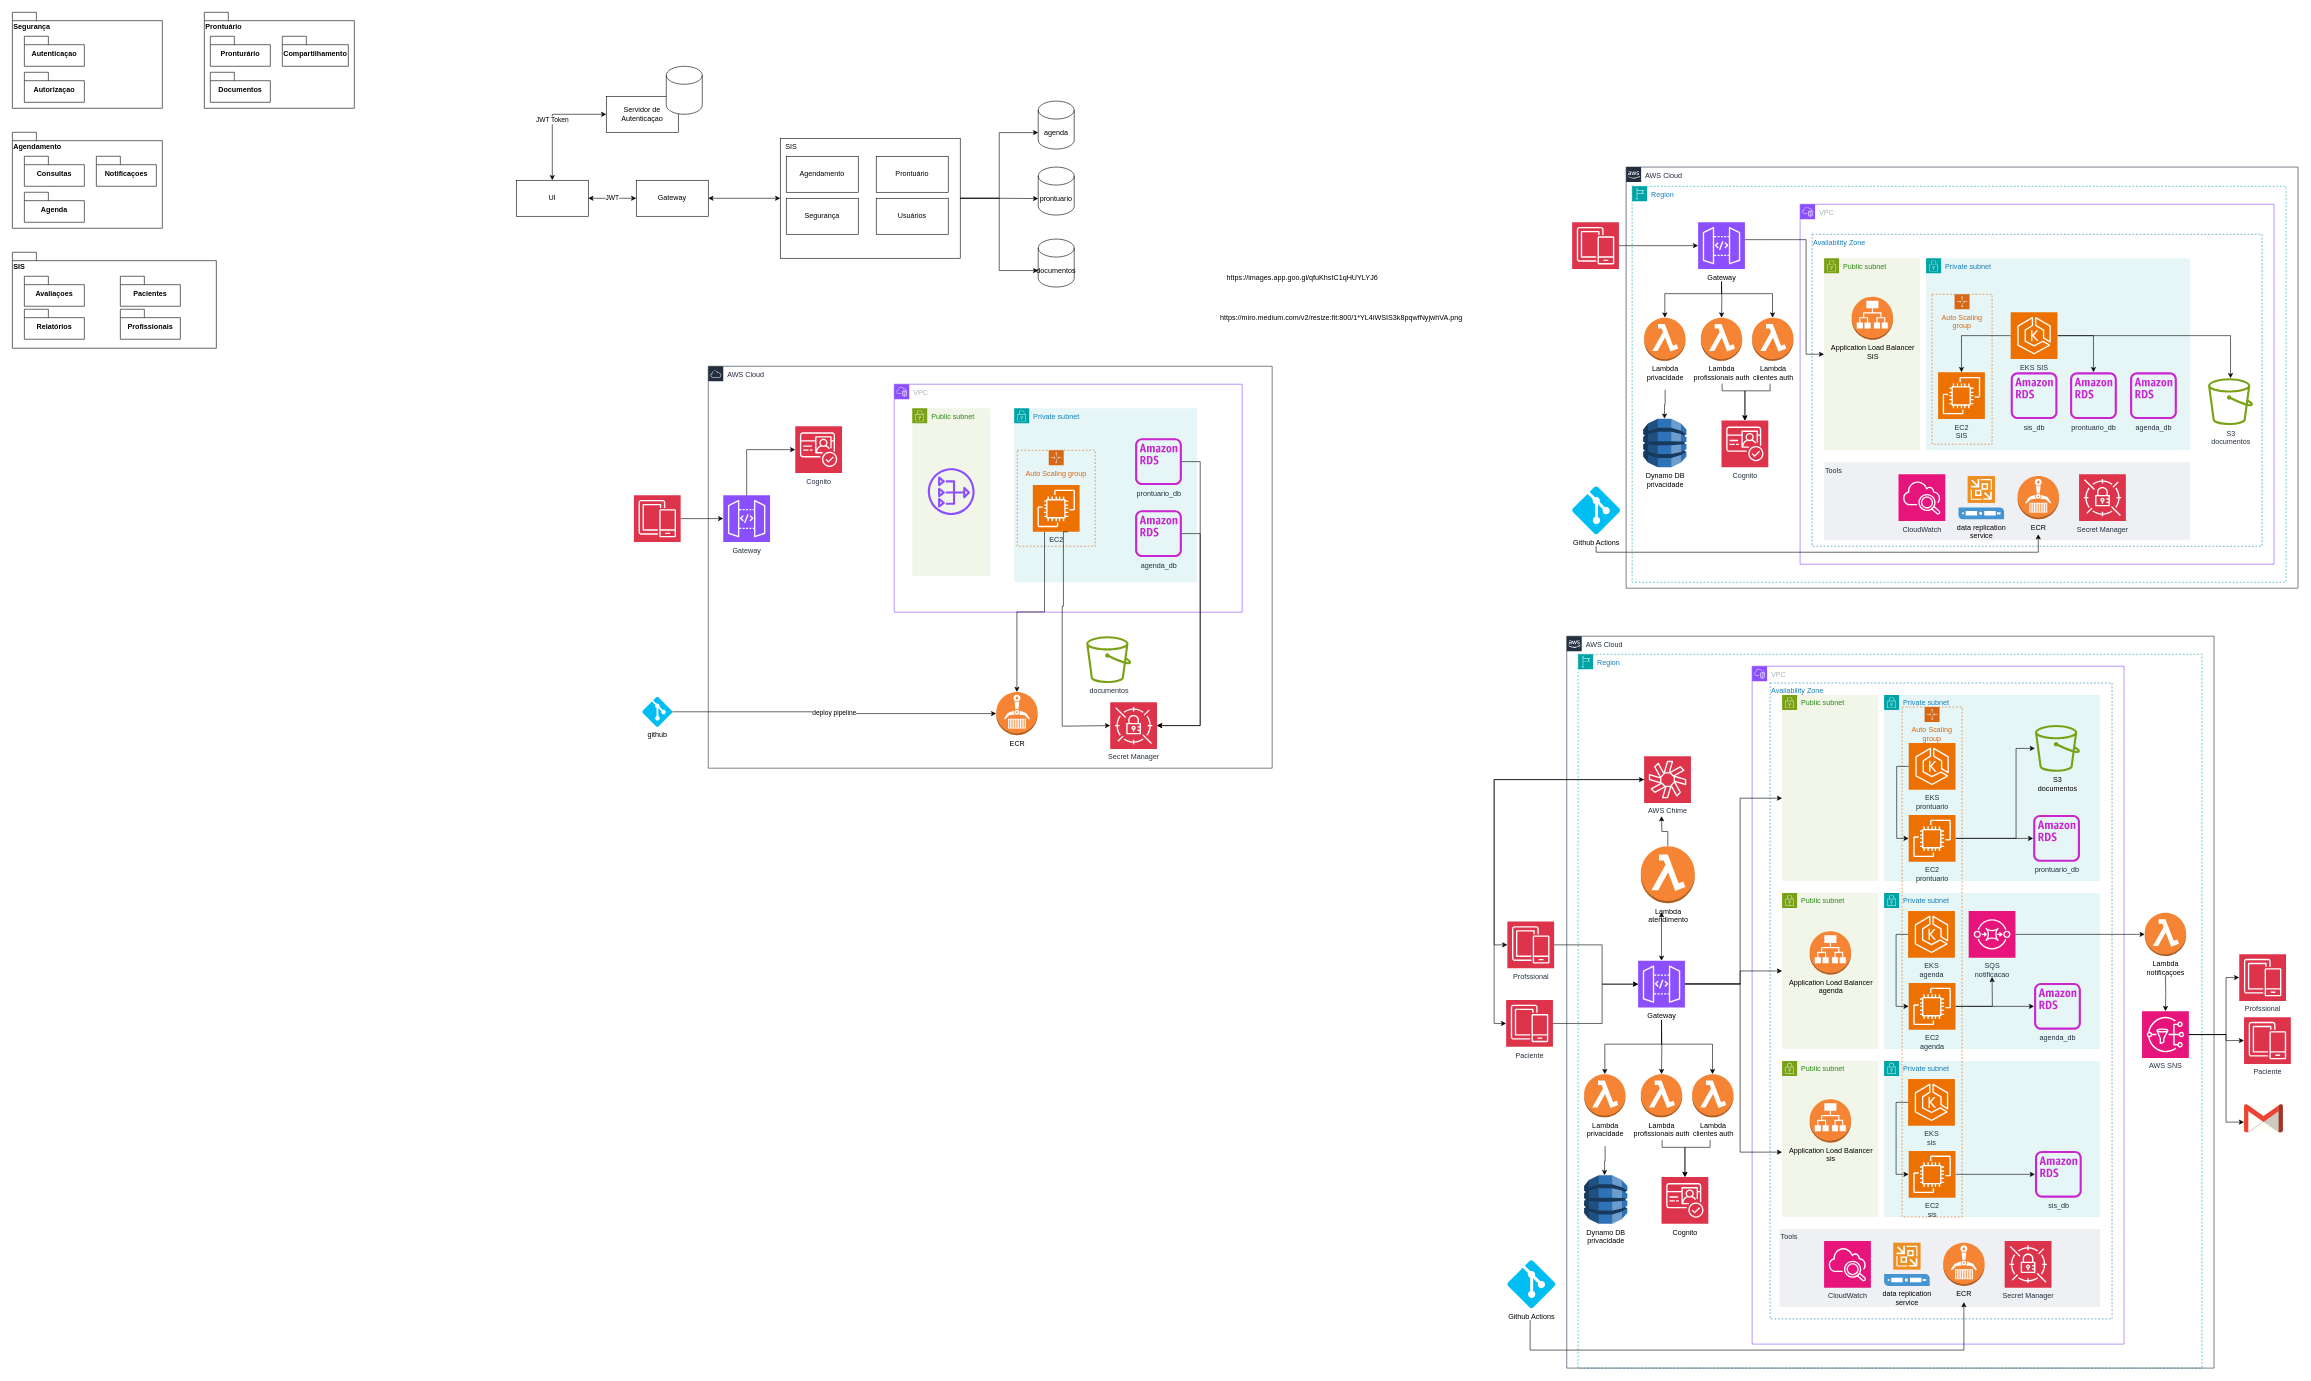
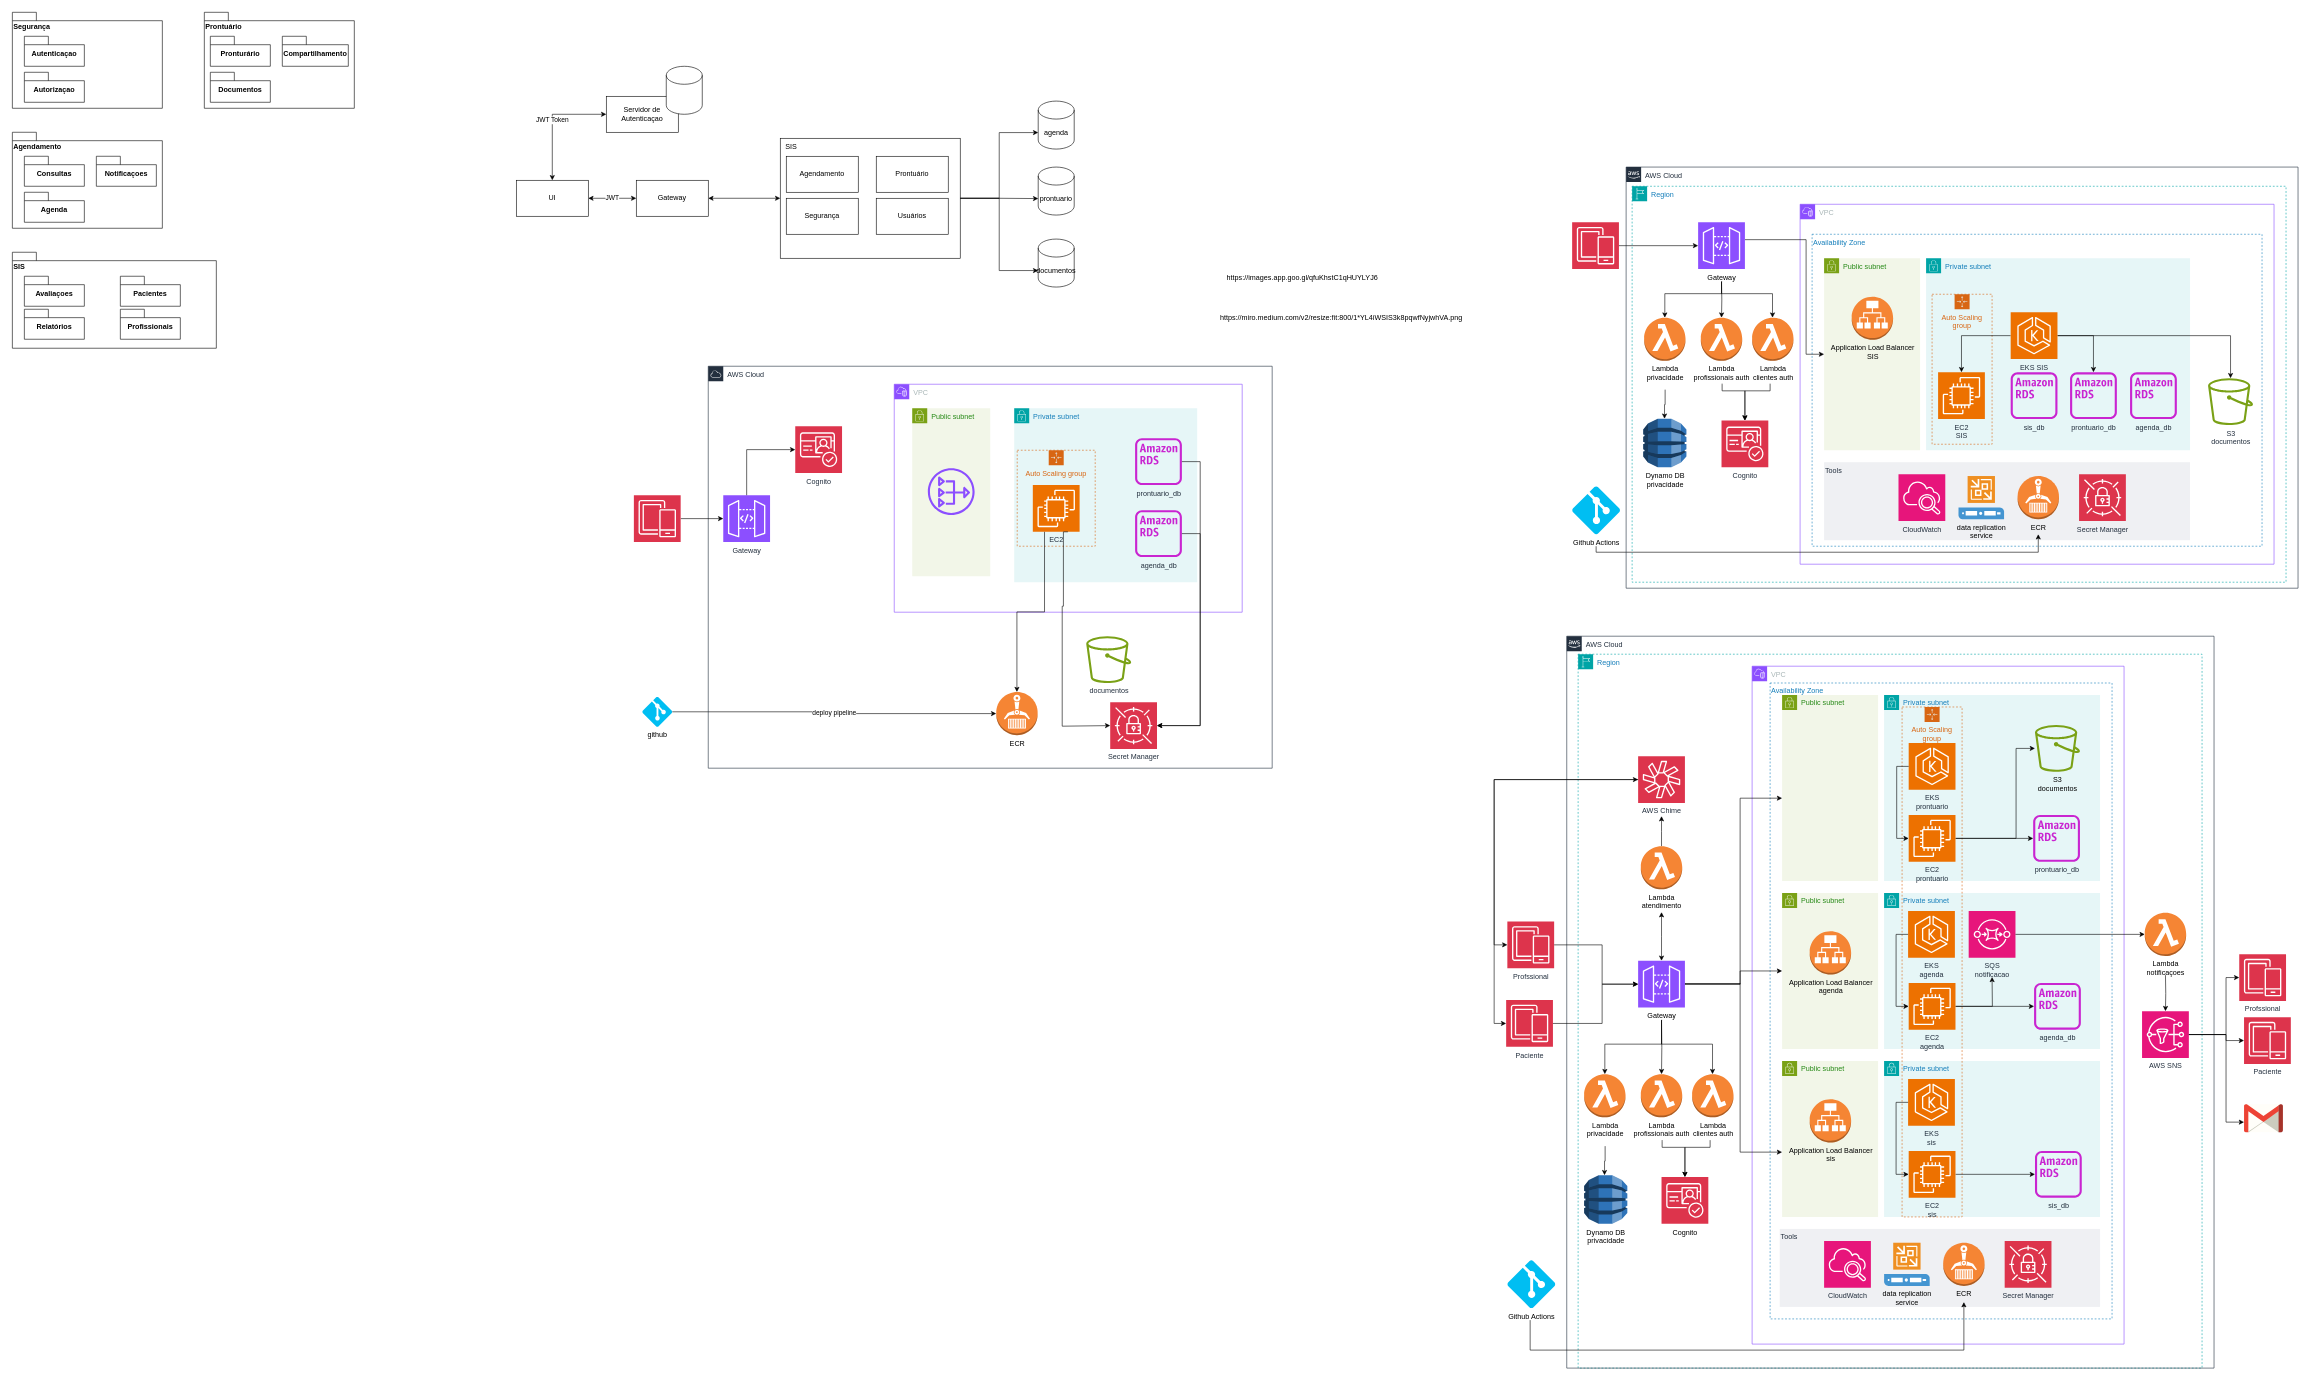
(1668, 780) -> (1662, 780)
(1668, 875) -> (1662, 868)
